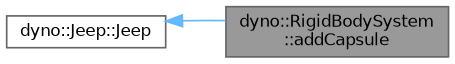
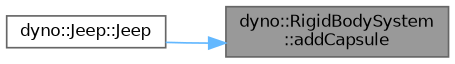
(204, 21) -> (187, 43)
